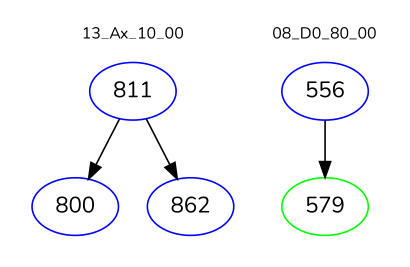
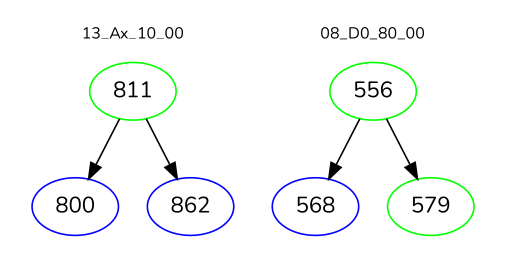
(133, 91) -> (133, 91)
(325, 91) -> (373, 91)
none -> (315, 207)
